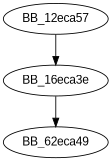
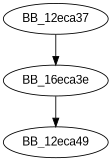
(56, 19) -> (56, 19)
(56, 142) -> (56, 142)
